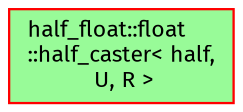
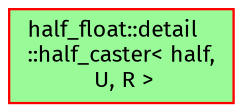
(121, 56) -> (121, 56)
